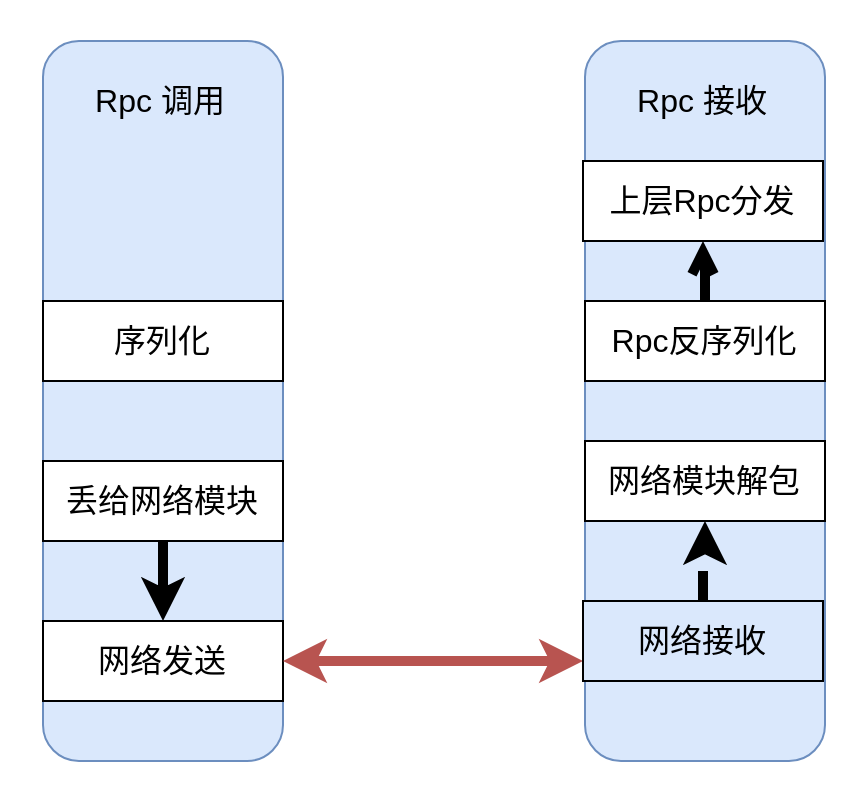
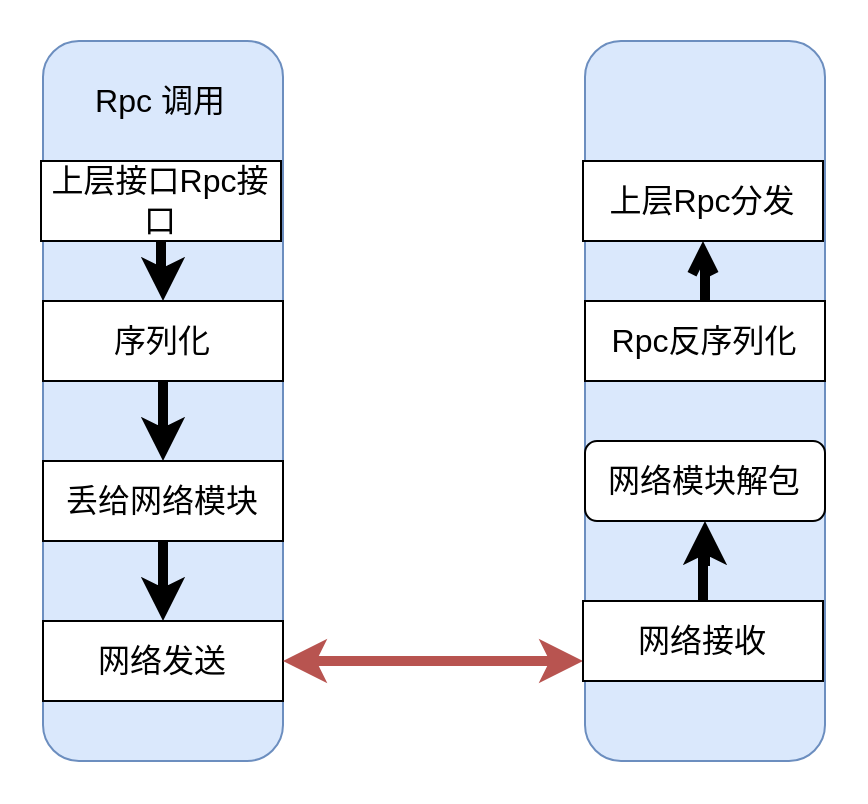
(703, 101) -> none
none -> (161, 201)
none -> (161, 265)
none -> (163, 407)
(705, 481) -> (705, 481)
(703, 562) -> (703, 562)
(703, 641) -> (703, 641)
